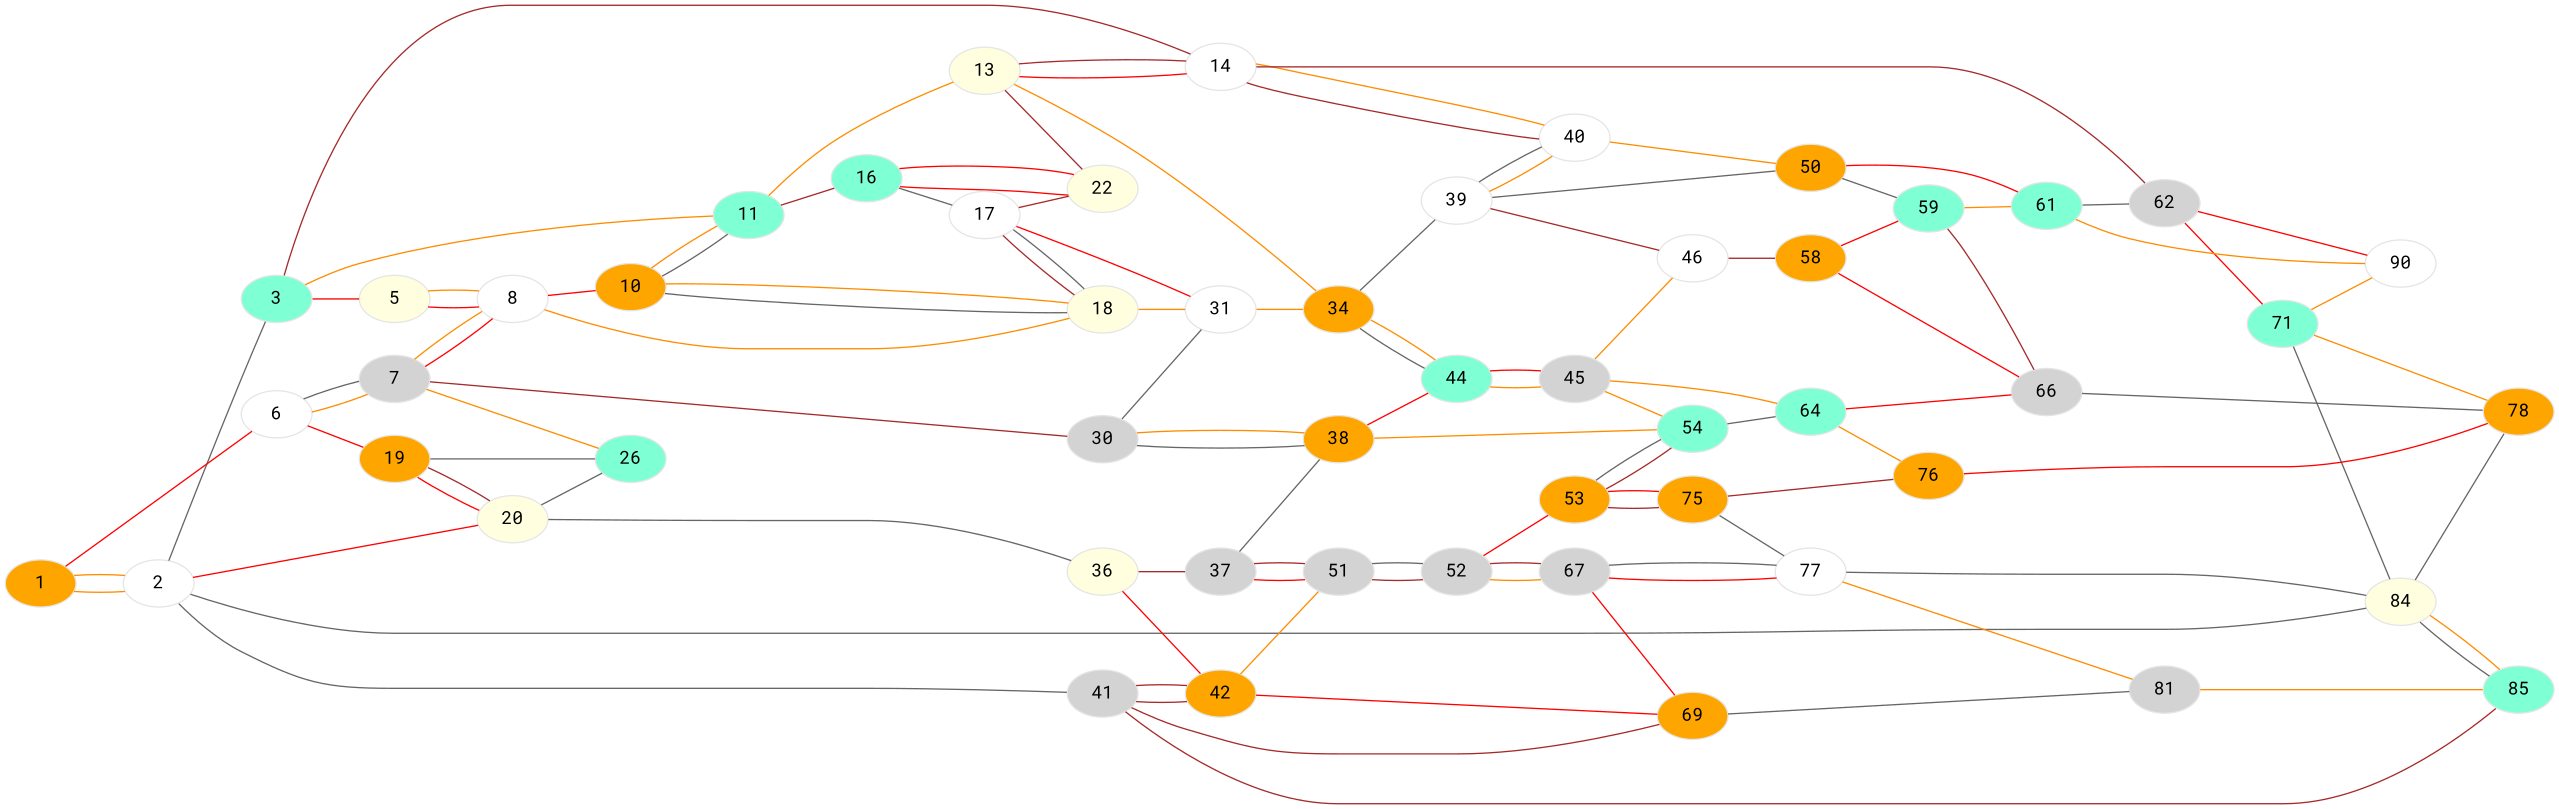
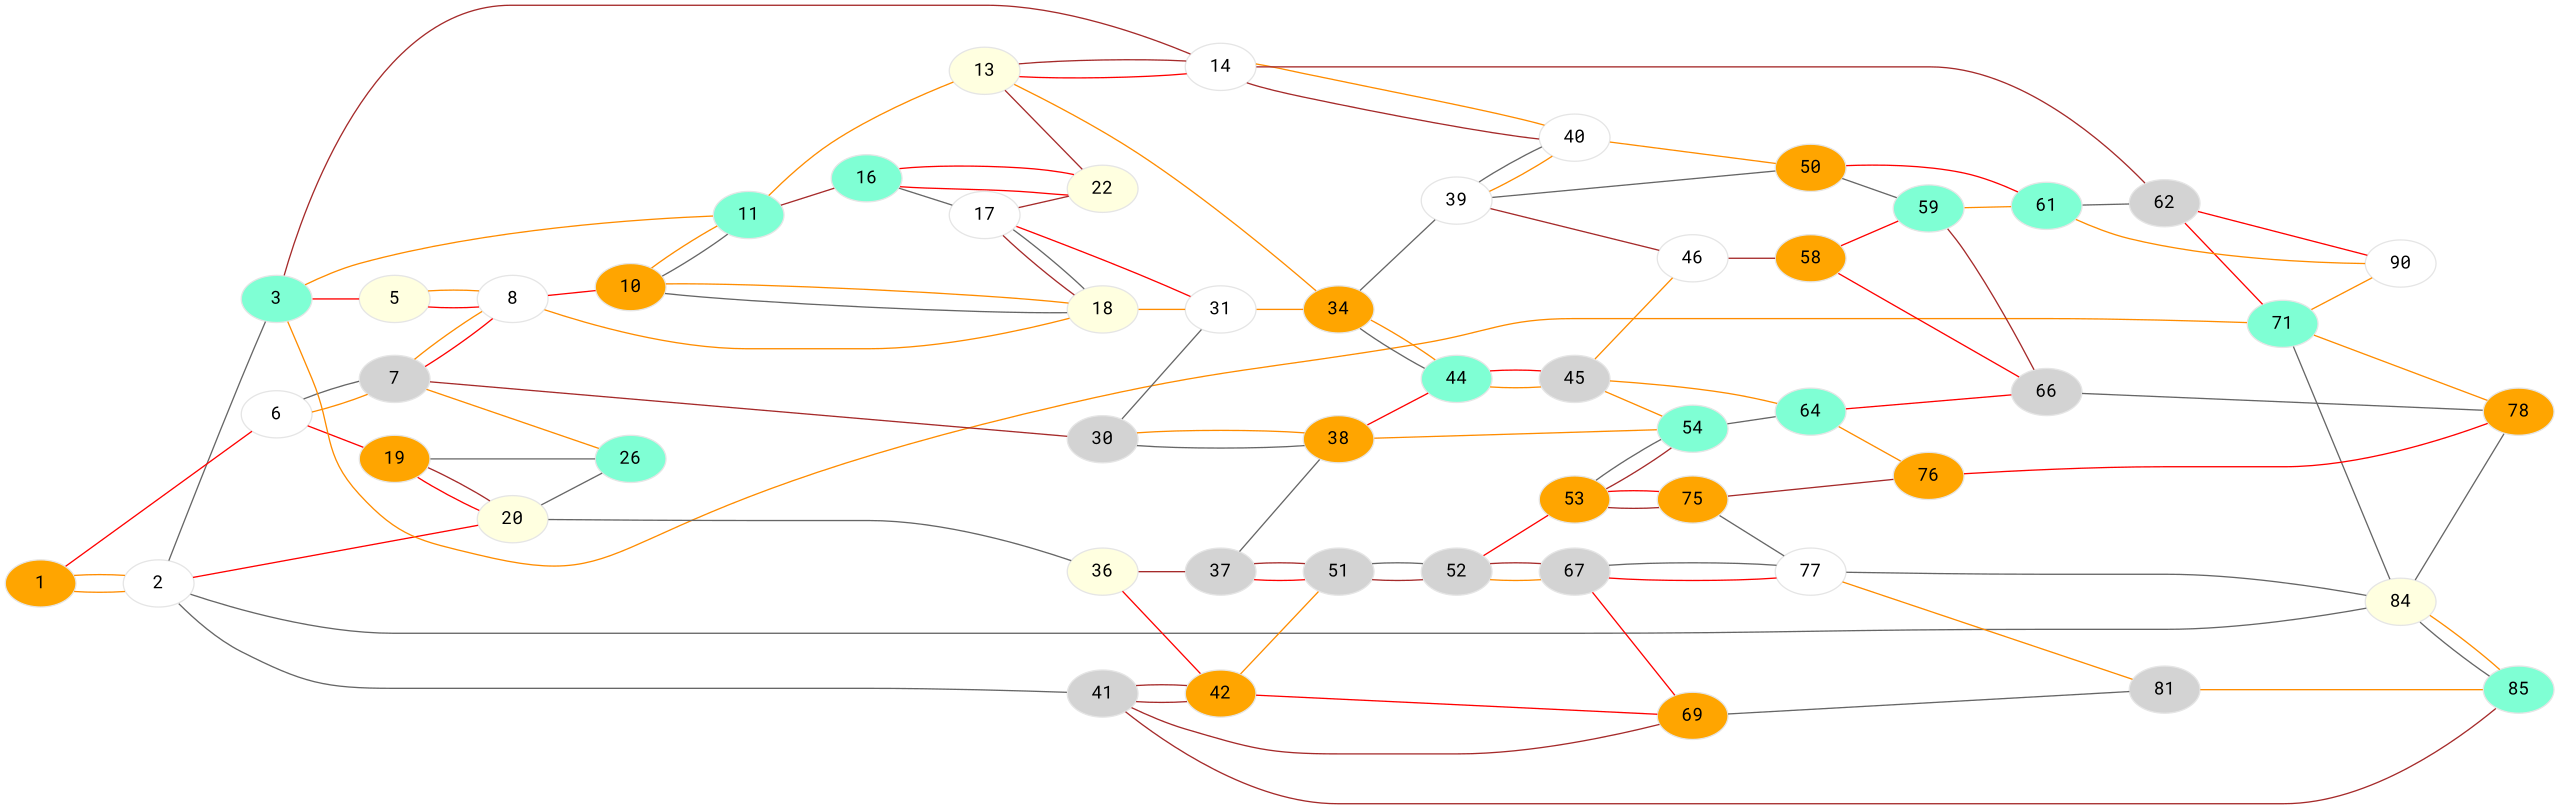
none -> (1188, 379)
